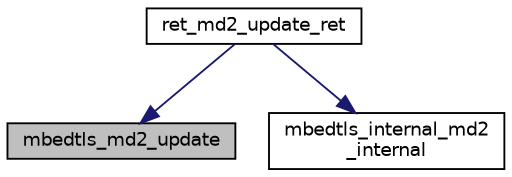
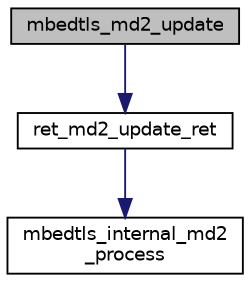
(195, 78) -> (125, 69)
(387, 141) -> (125, 246)
